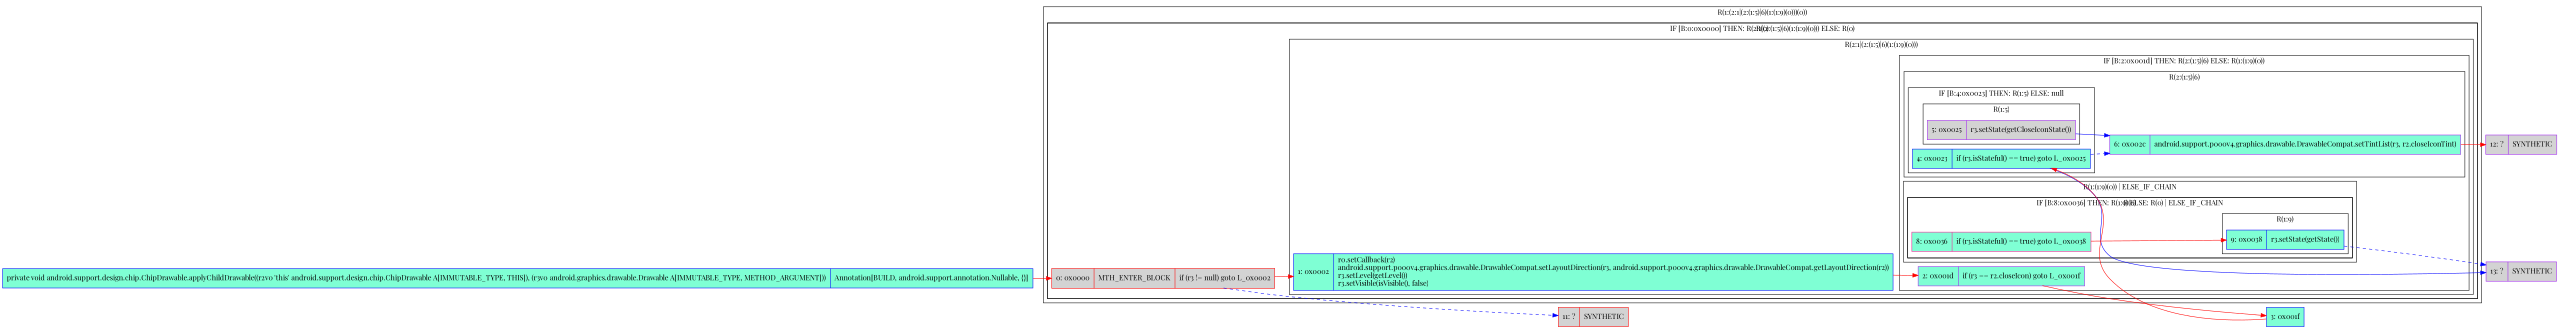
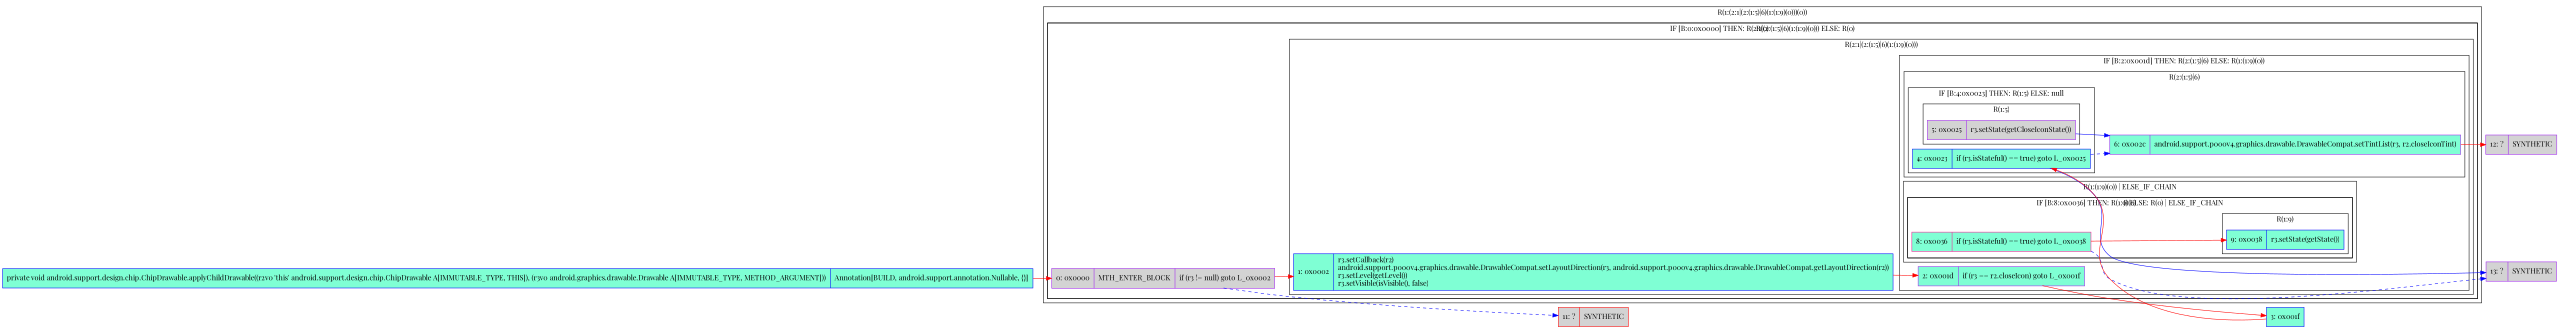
(2413, 254) -> (2277, 298)
(1366, 260) -> (1366, 260)
(1163, 278) -> (1163, 278)
